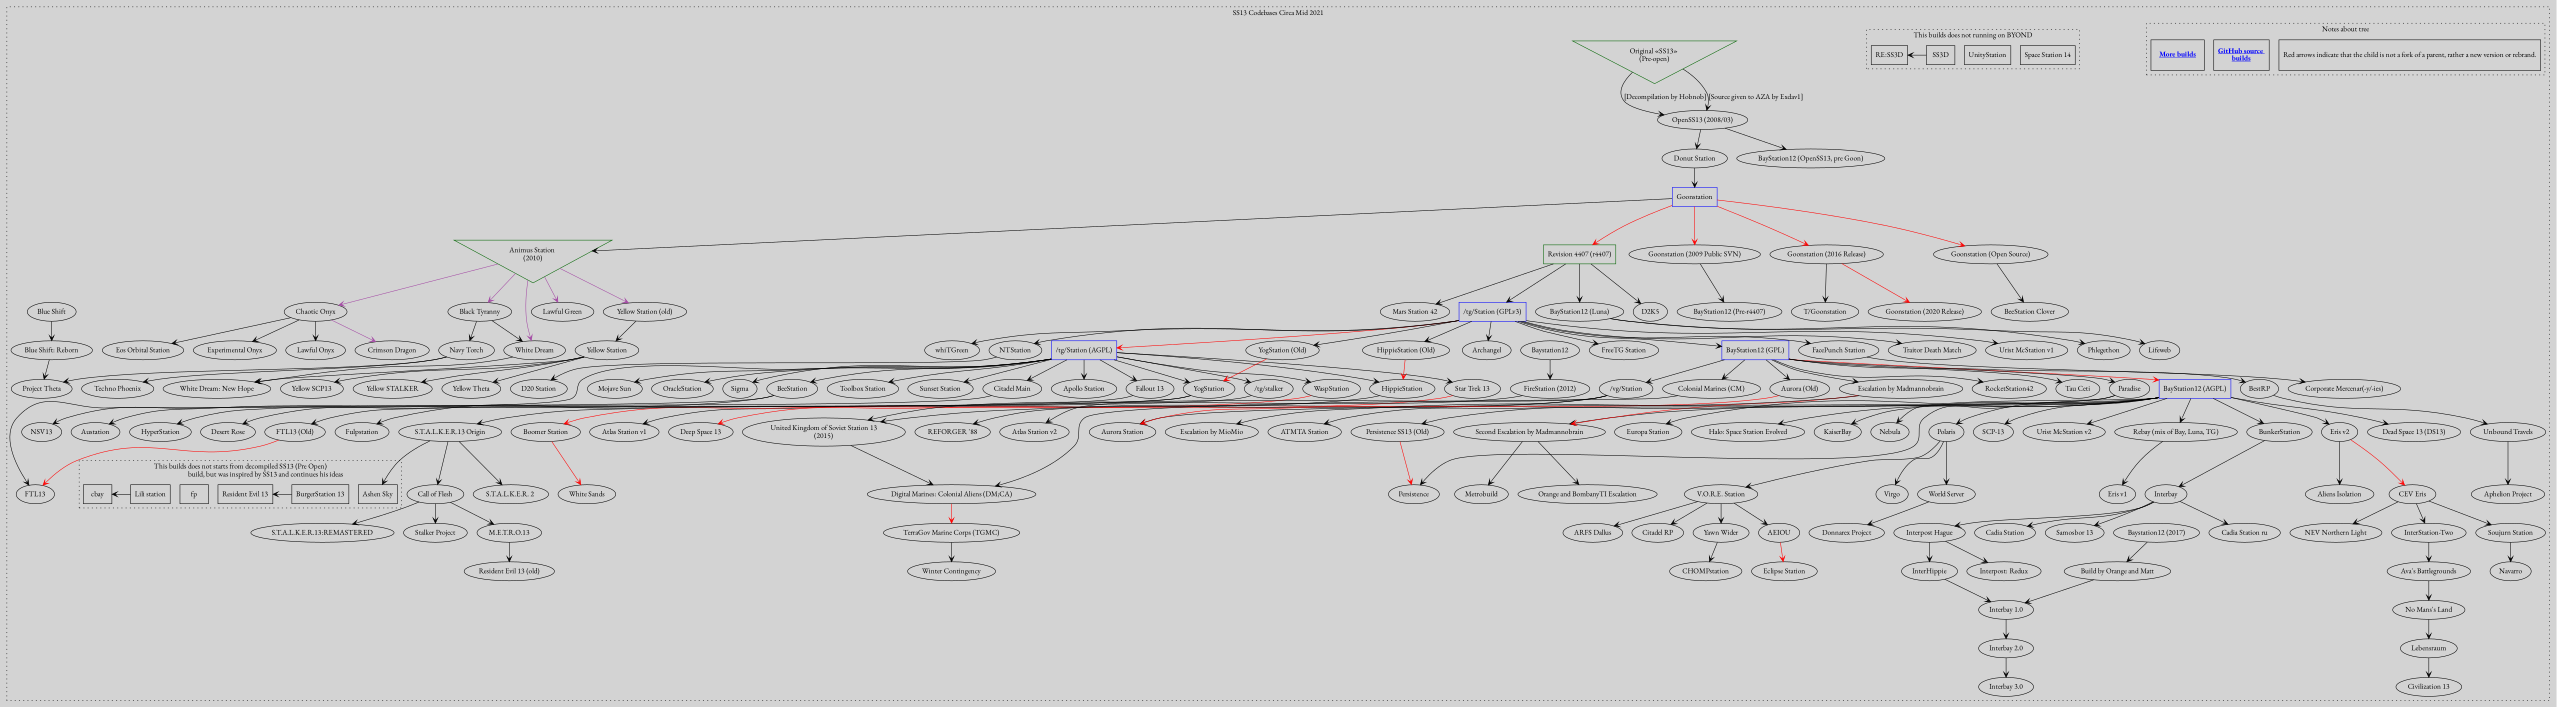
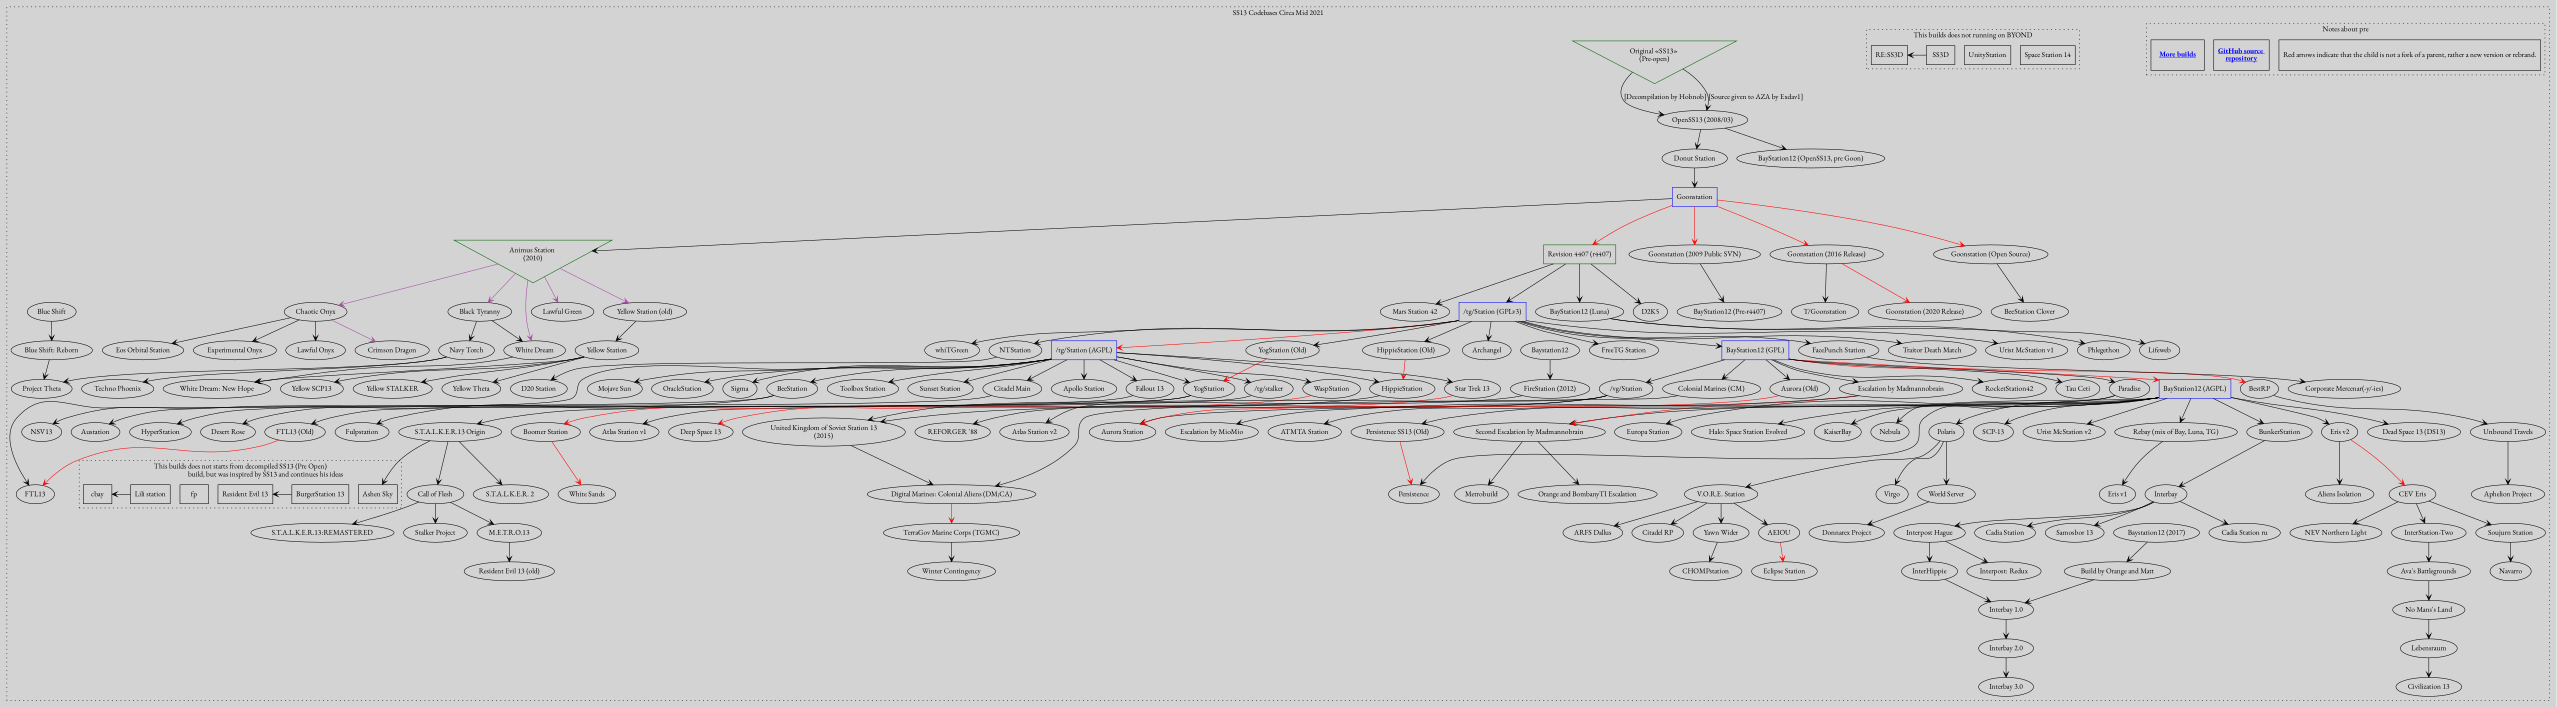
(2346, 29) -> (2346, 29)
(2241, 58) -> (2241, 58)
(2015, 370) -> (2015, 370)
